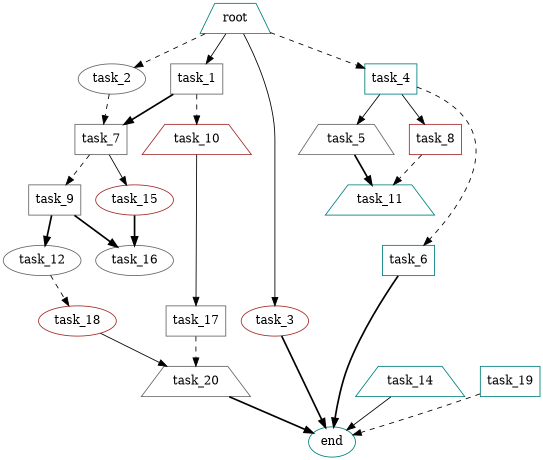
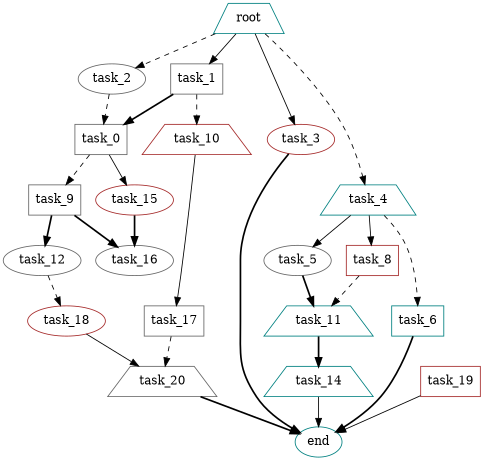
(391, 79) -> (368, 200)
(101, 139) -> (101, 139)
(346, 139) -> (298, 260)
none -> (319, 347)
(510, 381) -> (451, 381)
(421, 414) -> (383, 412)
